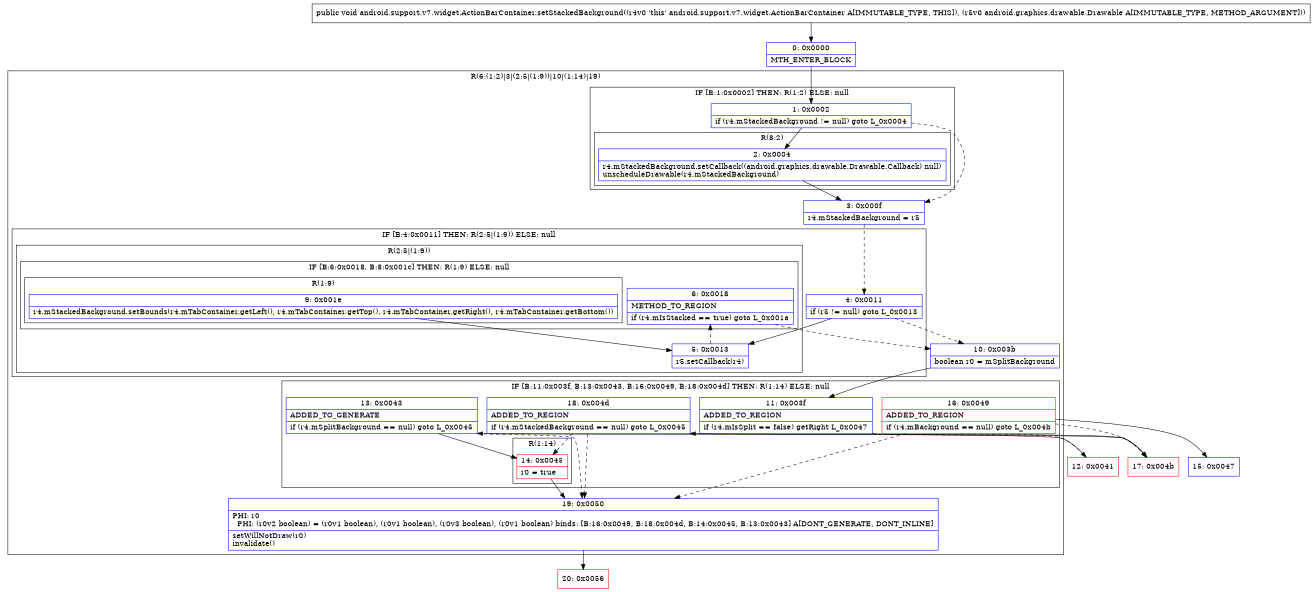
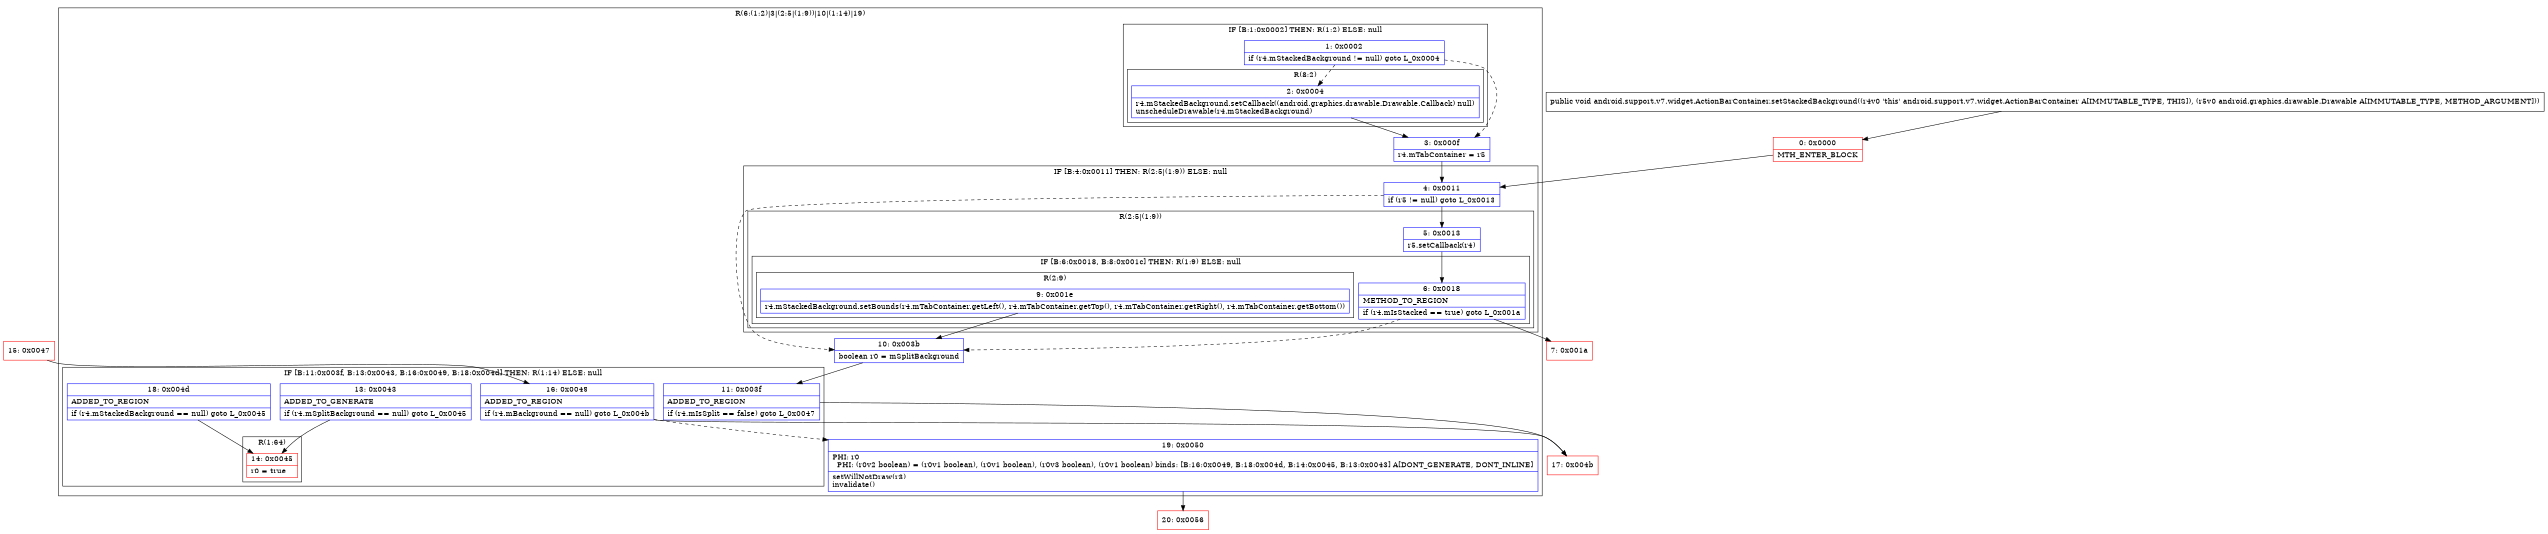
(811, 54) -> (1818, 149)
(811, 82) -> (1639, 171)
(795, 136) -> (1328, 73)
(864, 218) -> (1442, 155)
(864, 257) -> (1442, 169)
(323, 284) -> (1055, 279)
(541, 334) -> (980, 325)
(710, 337) -> (1442, 265)
none -> (1569, 351)
(969, 416) -> (567, 402)
(1133, 426) -> (287, 365)
(786, 427) -> (742, 414)
(1102, 431) -> (1111, 423)
(925, 435) -> none
(575, 440) -> none
(564, 442) -> (223, 435)
(542, 444) -> (272, 443)
(586, 463) -> none
(1093, 467) -> none
(1214, 467) -> (29, 351)
(556, 486) -> none
(270, 536) -> (869, 477)
